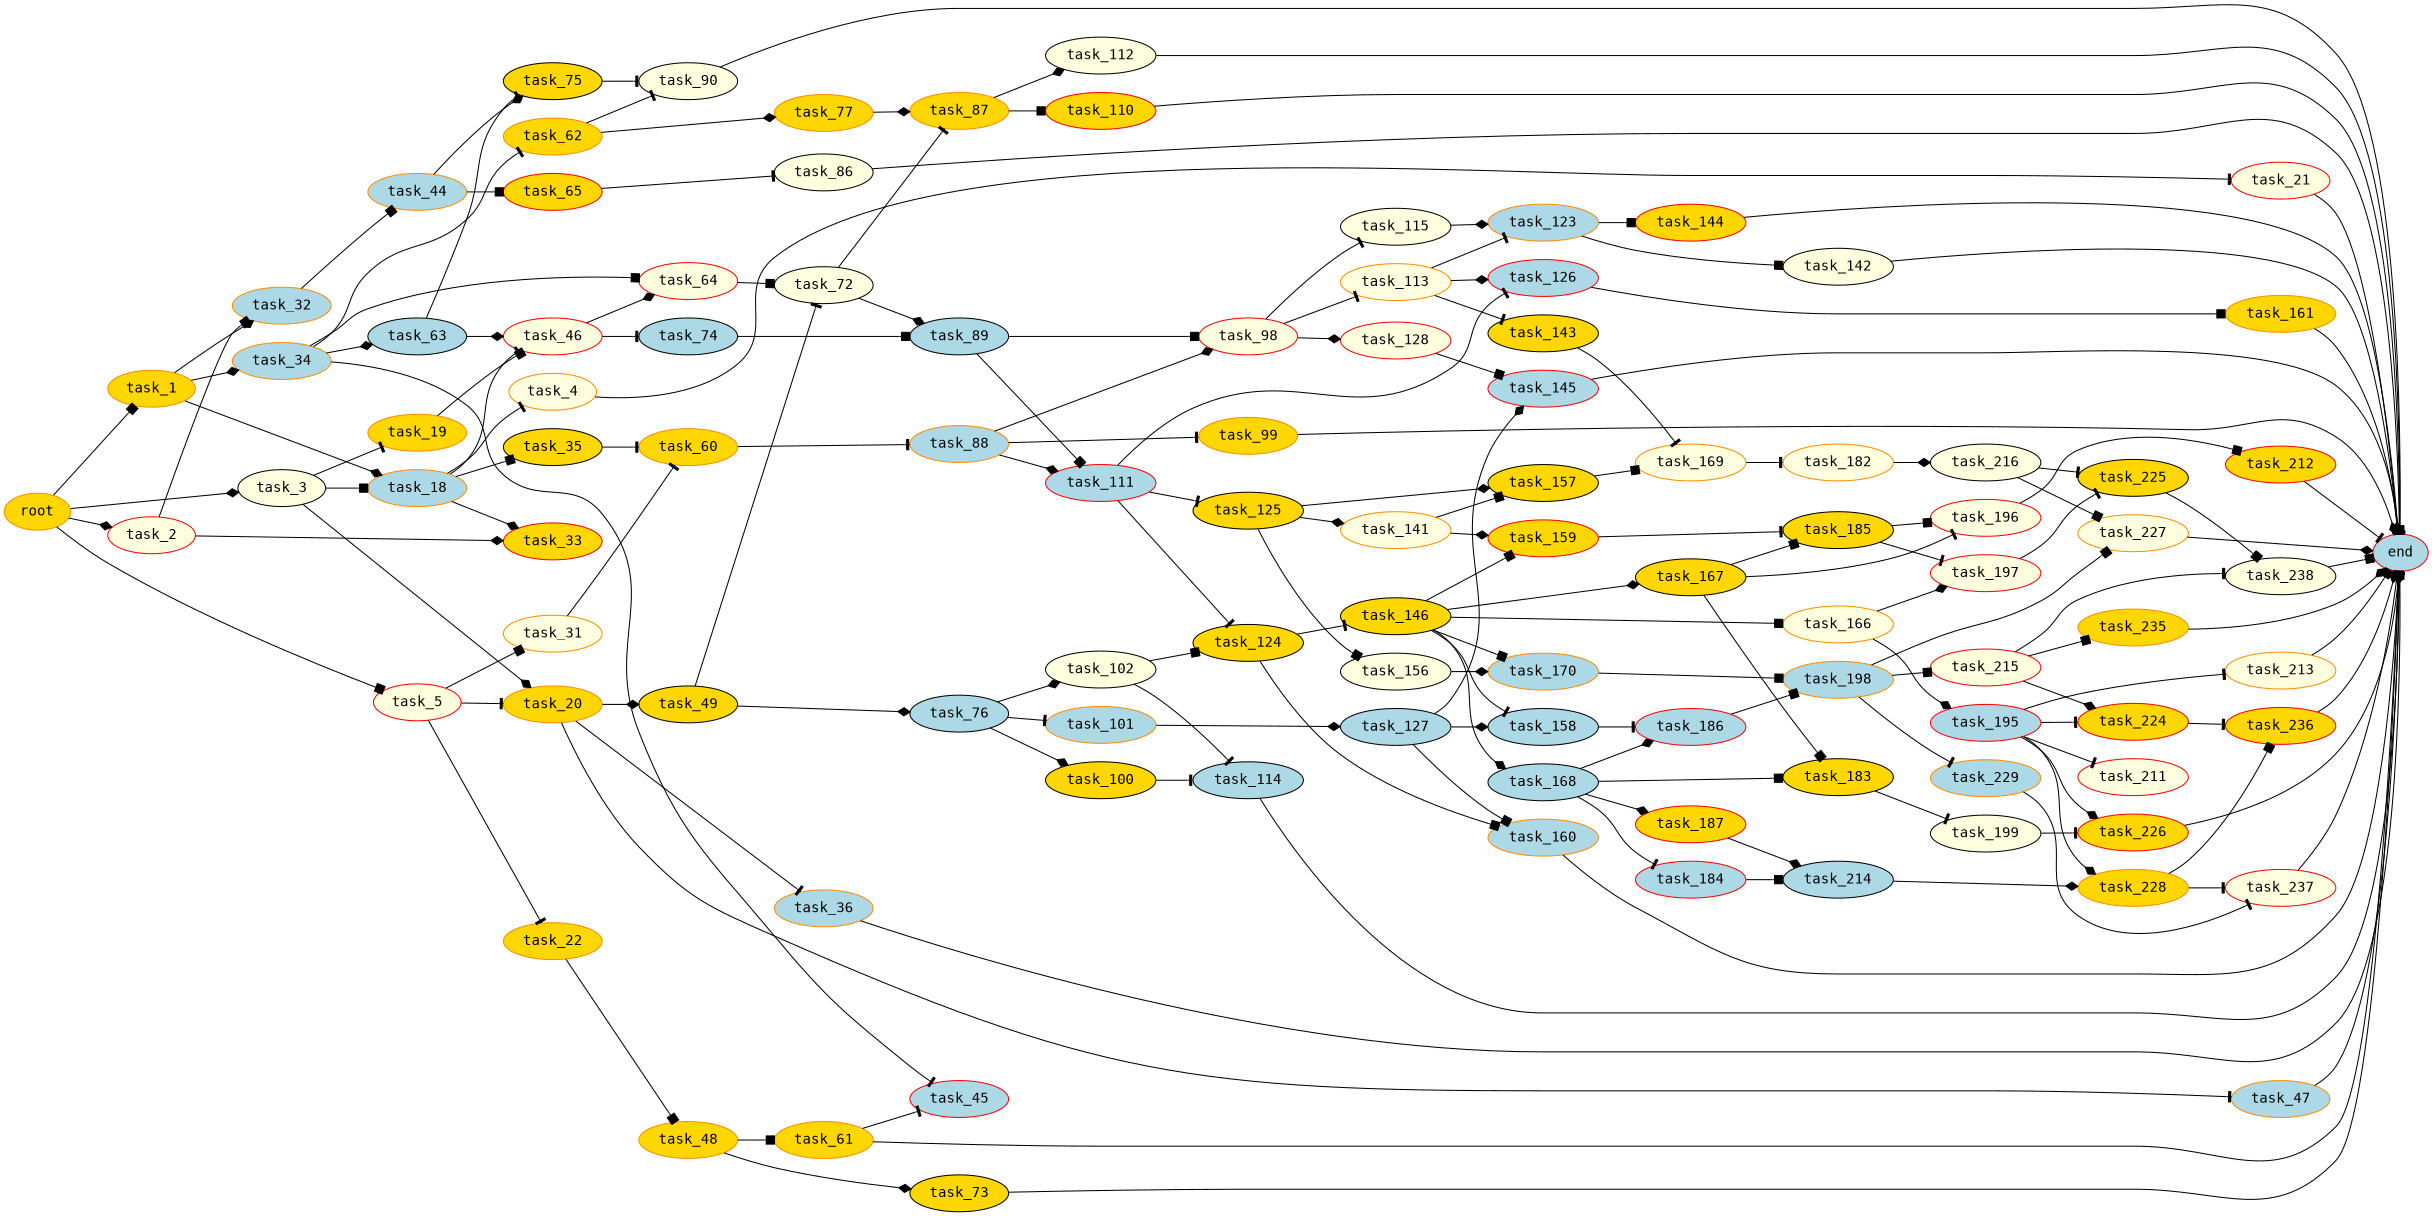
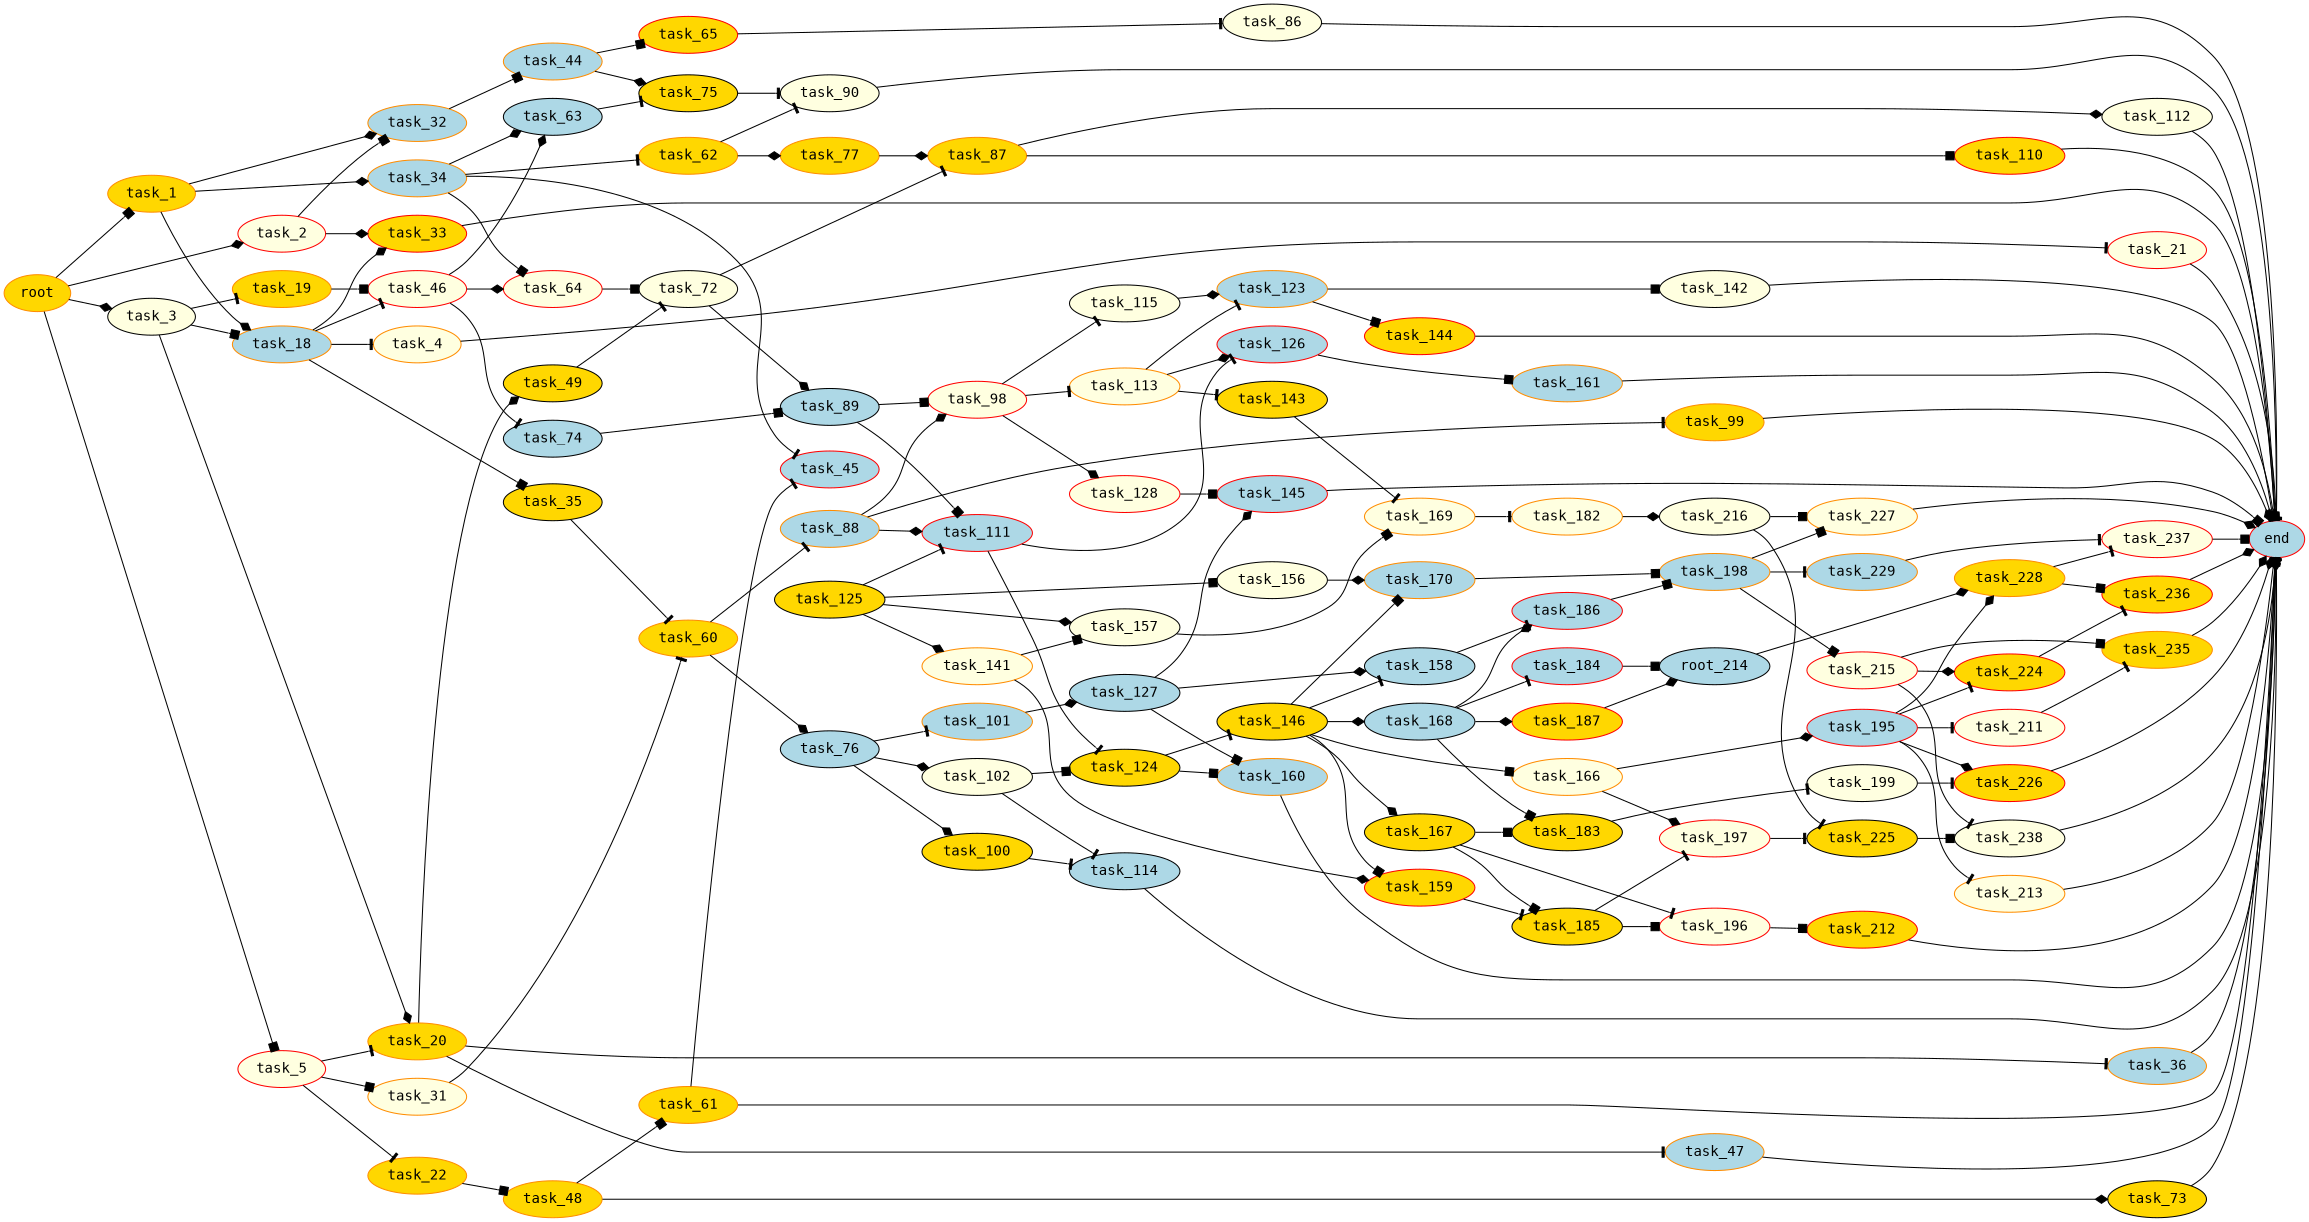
none -> (1489, 203)
(2281, 314) -> (1567, 383)
(479, 336) -> (506, 210)
(1543, 483) -> (1125, 627)
(1172, 496) -> (901, 568)
none -> (2082, 691)
(817, 709) -> (754, 690)
(1838, 880) -> (1715, 666)
